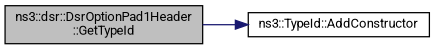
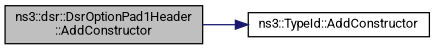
(104, 25) -> (104, 25)
